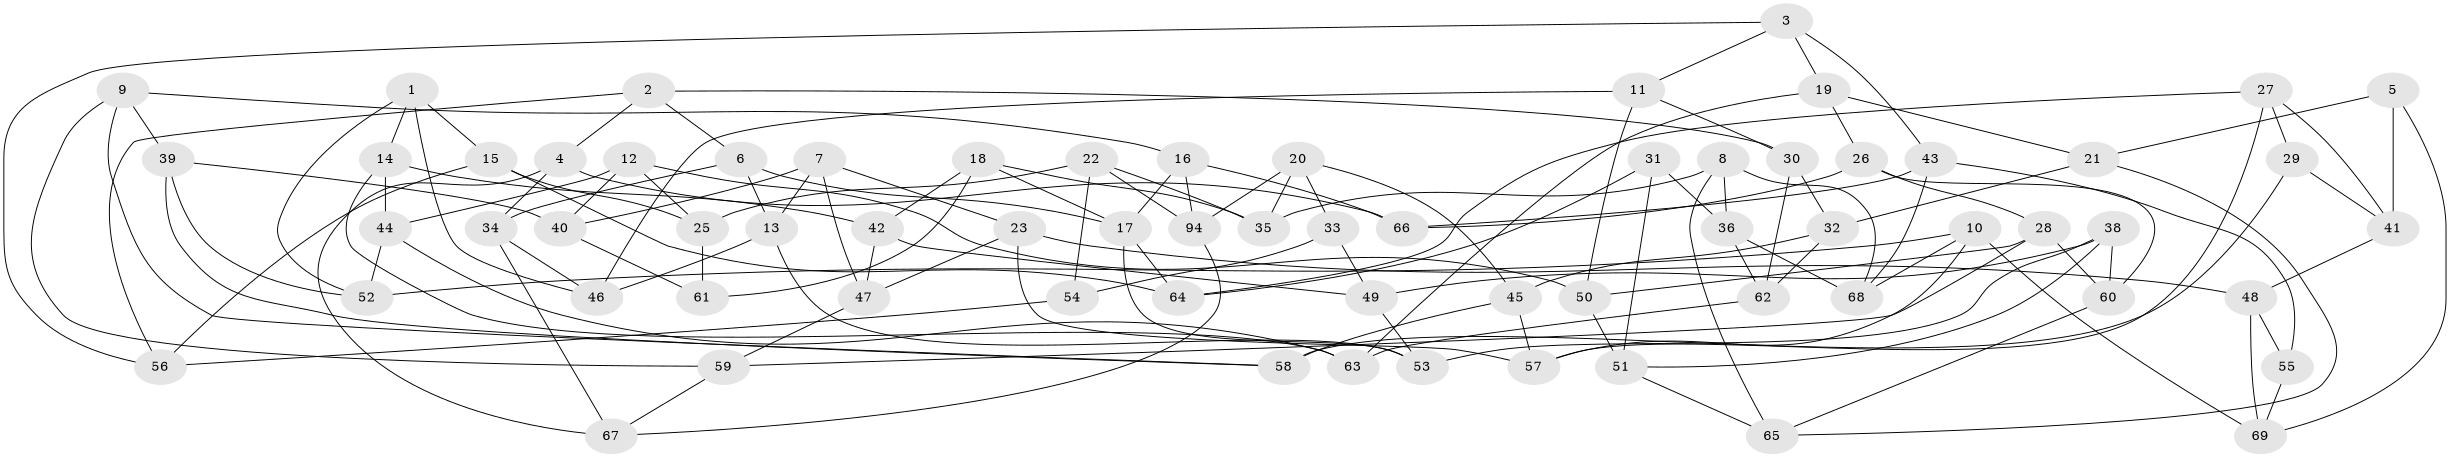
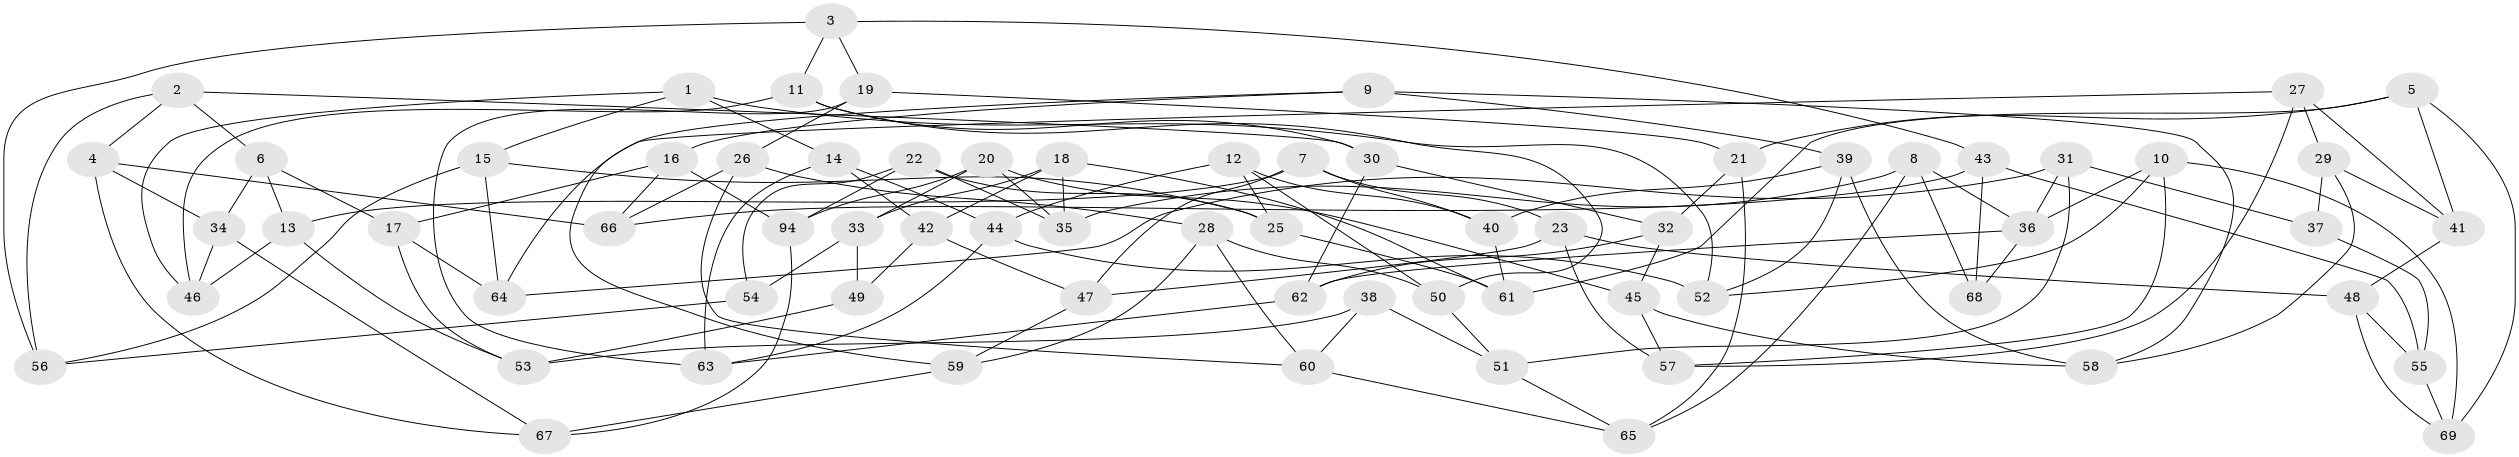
none -> (1788, 164)
(1052, 194) -> (963, 192)
none -> (2316, 229)
(1916, 263) -> (2102, 191)
(1711, 275) -> none
